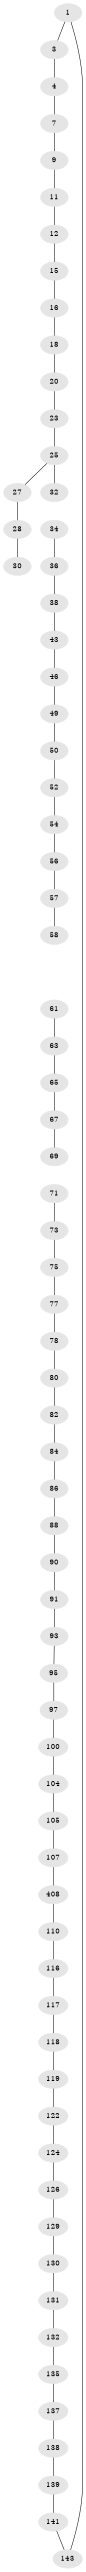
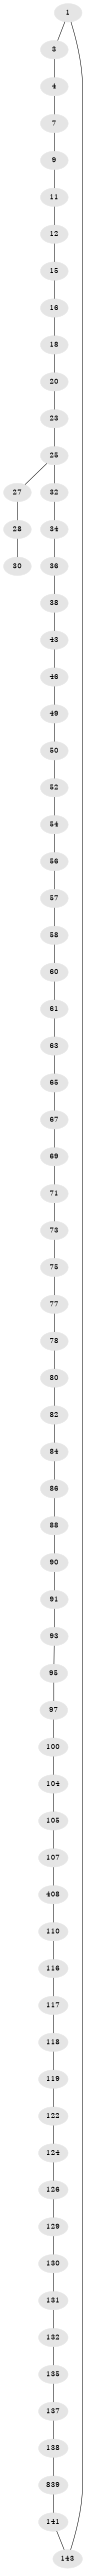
none -> (54, 511)
none -> (54, 972)
none -> (54, 1175)
(53, 2485) -> (53, 2485)
